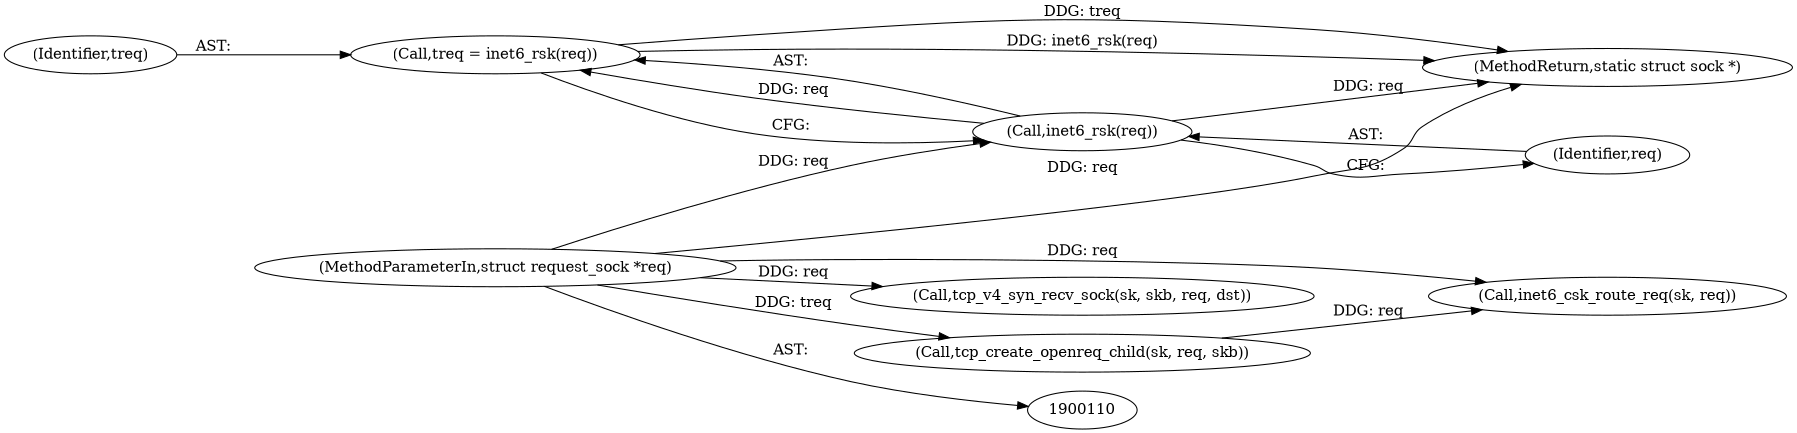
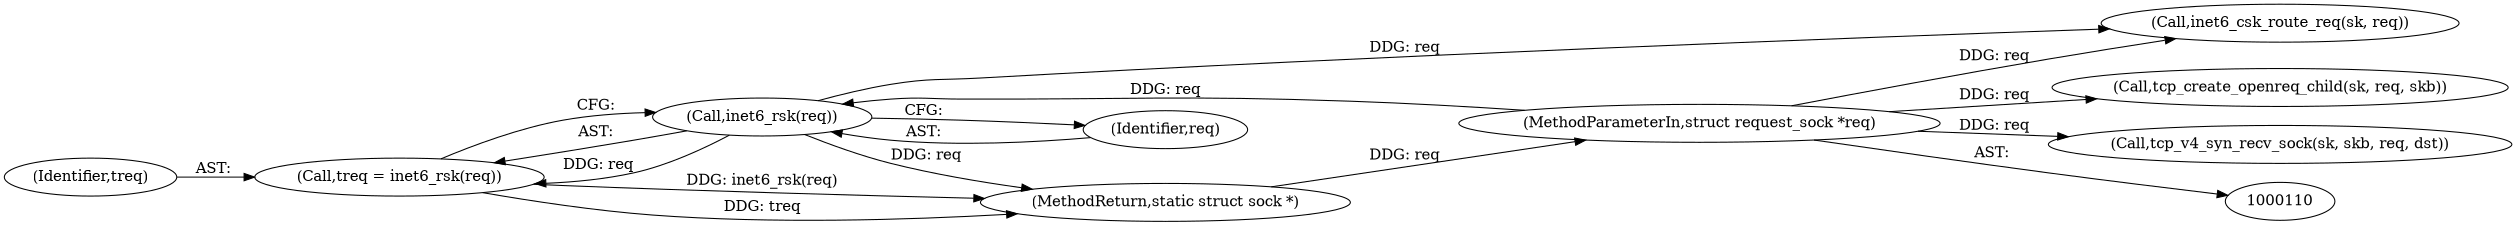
(1095, 208) -> (1423, 164)
(793, 303) -> (1994, 95)
(1347, 325) -> (1457, 54)
(1082, 410) -> (2280, 201)
